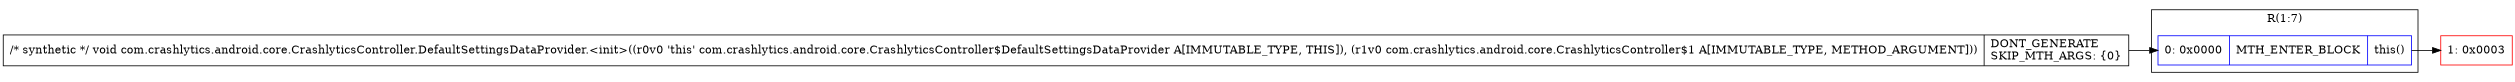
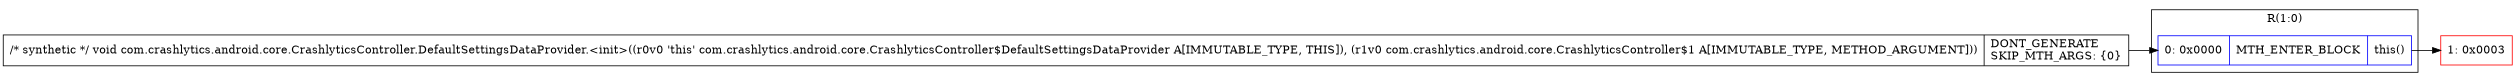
(2285, 19) -> (2285, 19)
